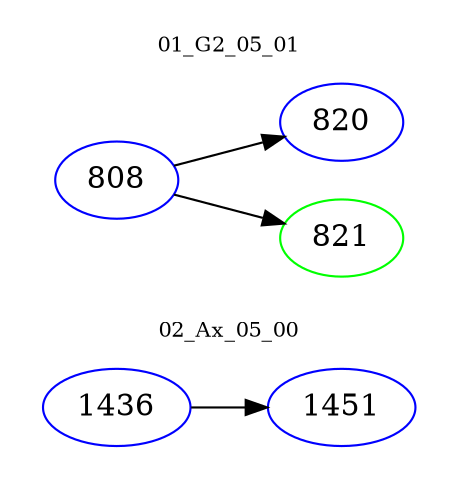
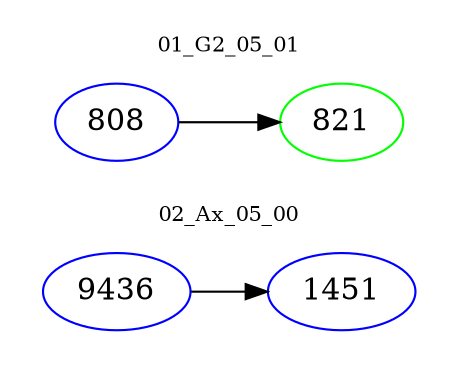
(342, 122) -> none
(117, 407) -> (117, 292)
